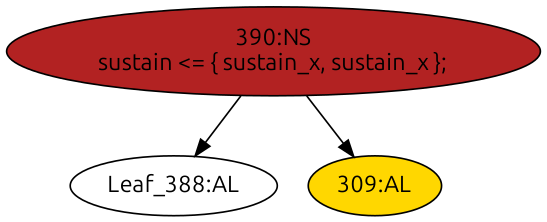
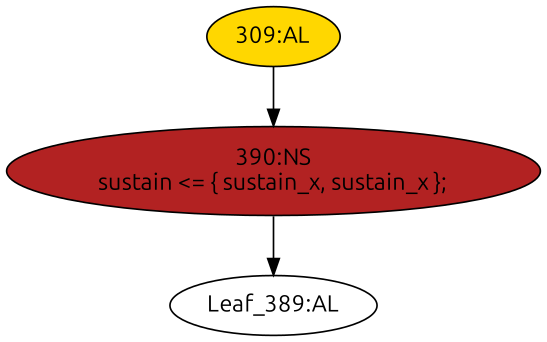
(325, 120) -> (273, 88)
(174, 186) -> (273, 305)
